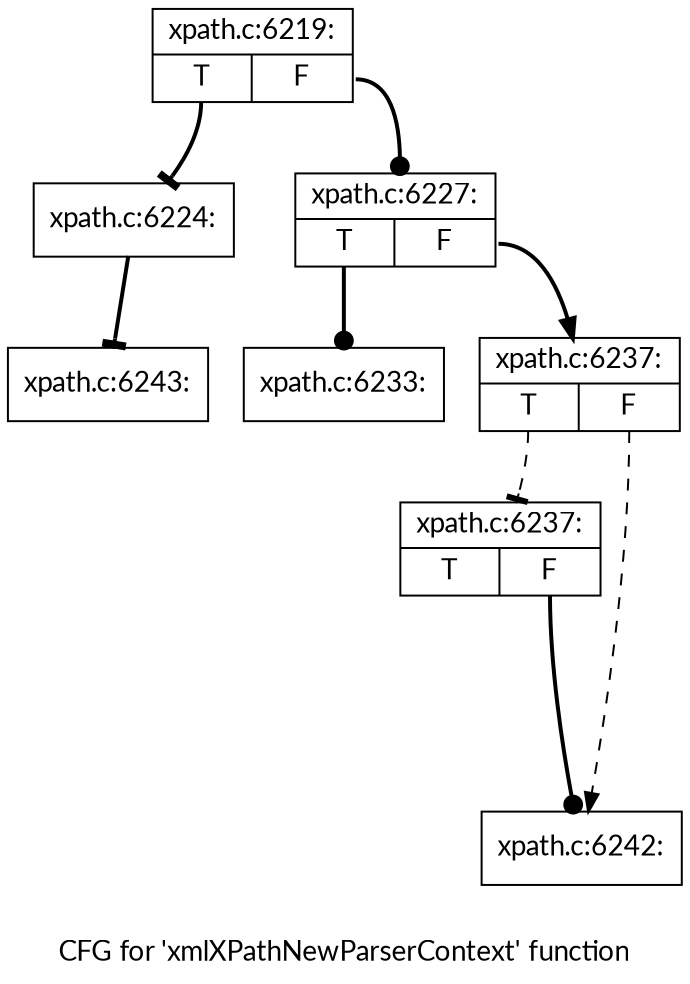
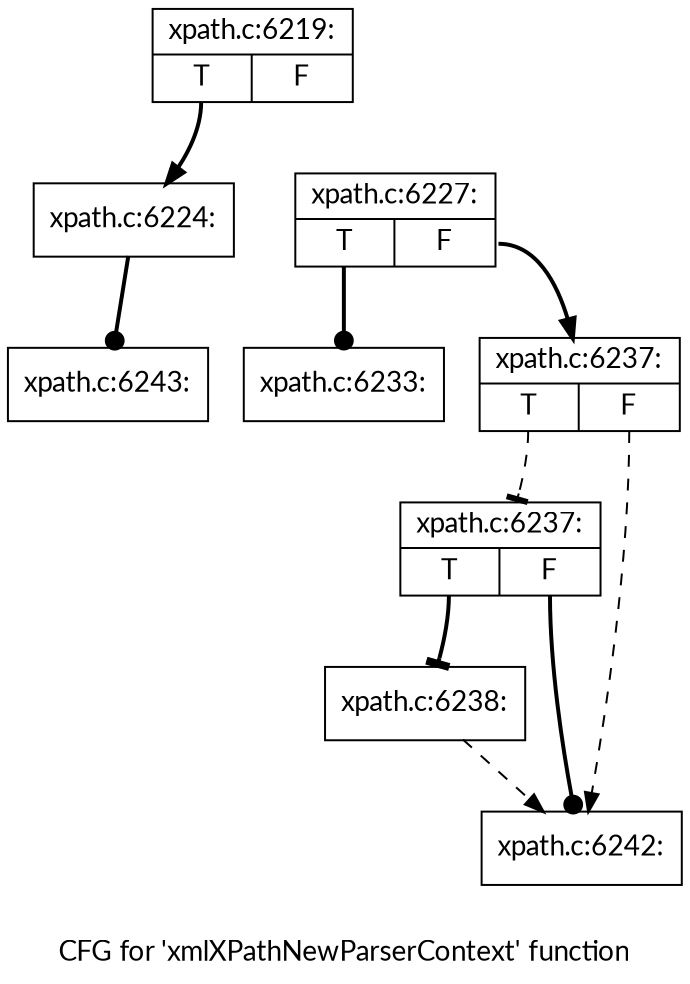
(392, 109) -> none
(192, 141) -> (192, 141)
(122, 297) -> (122, 297)
none -> (425, 704)
